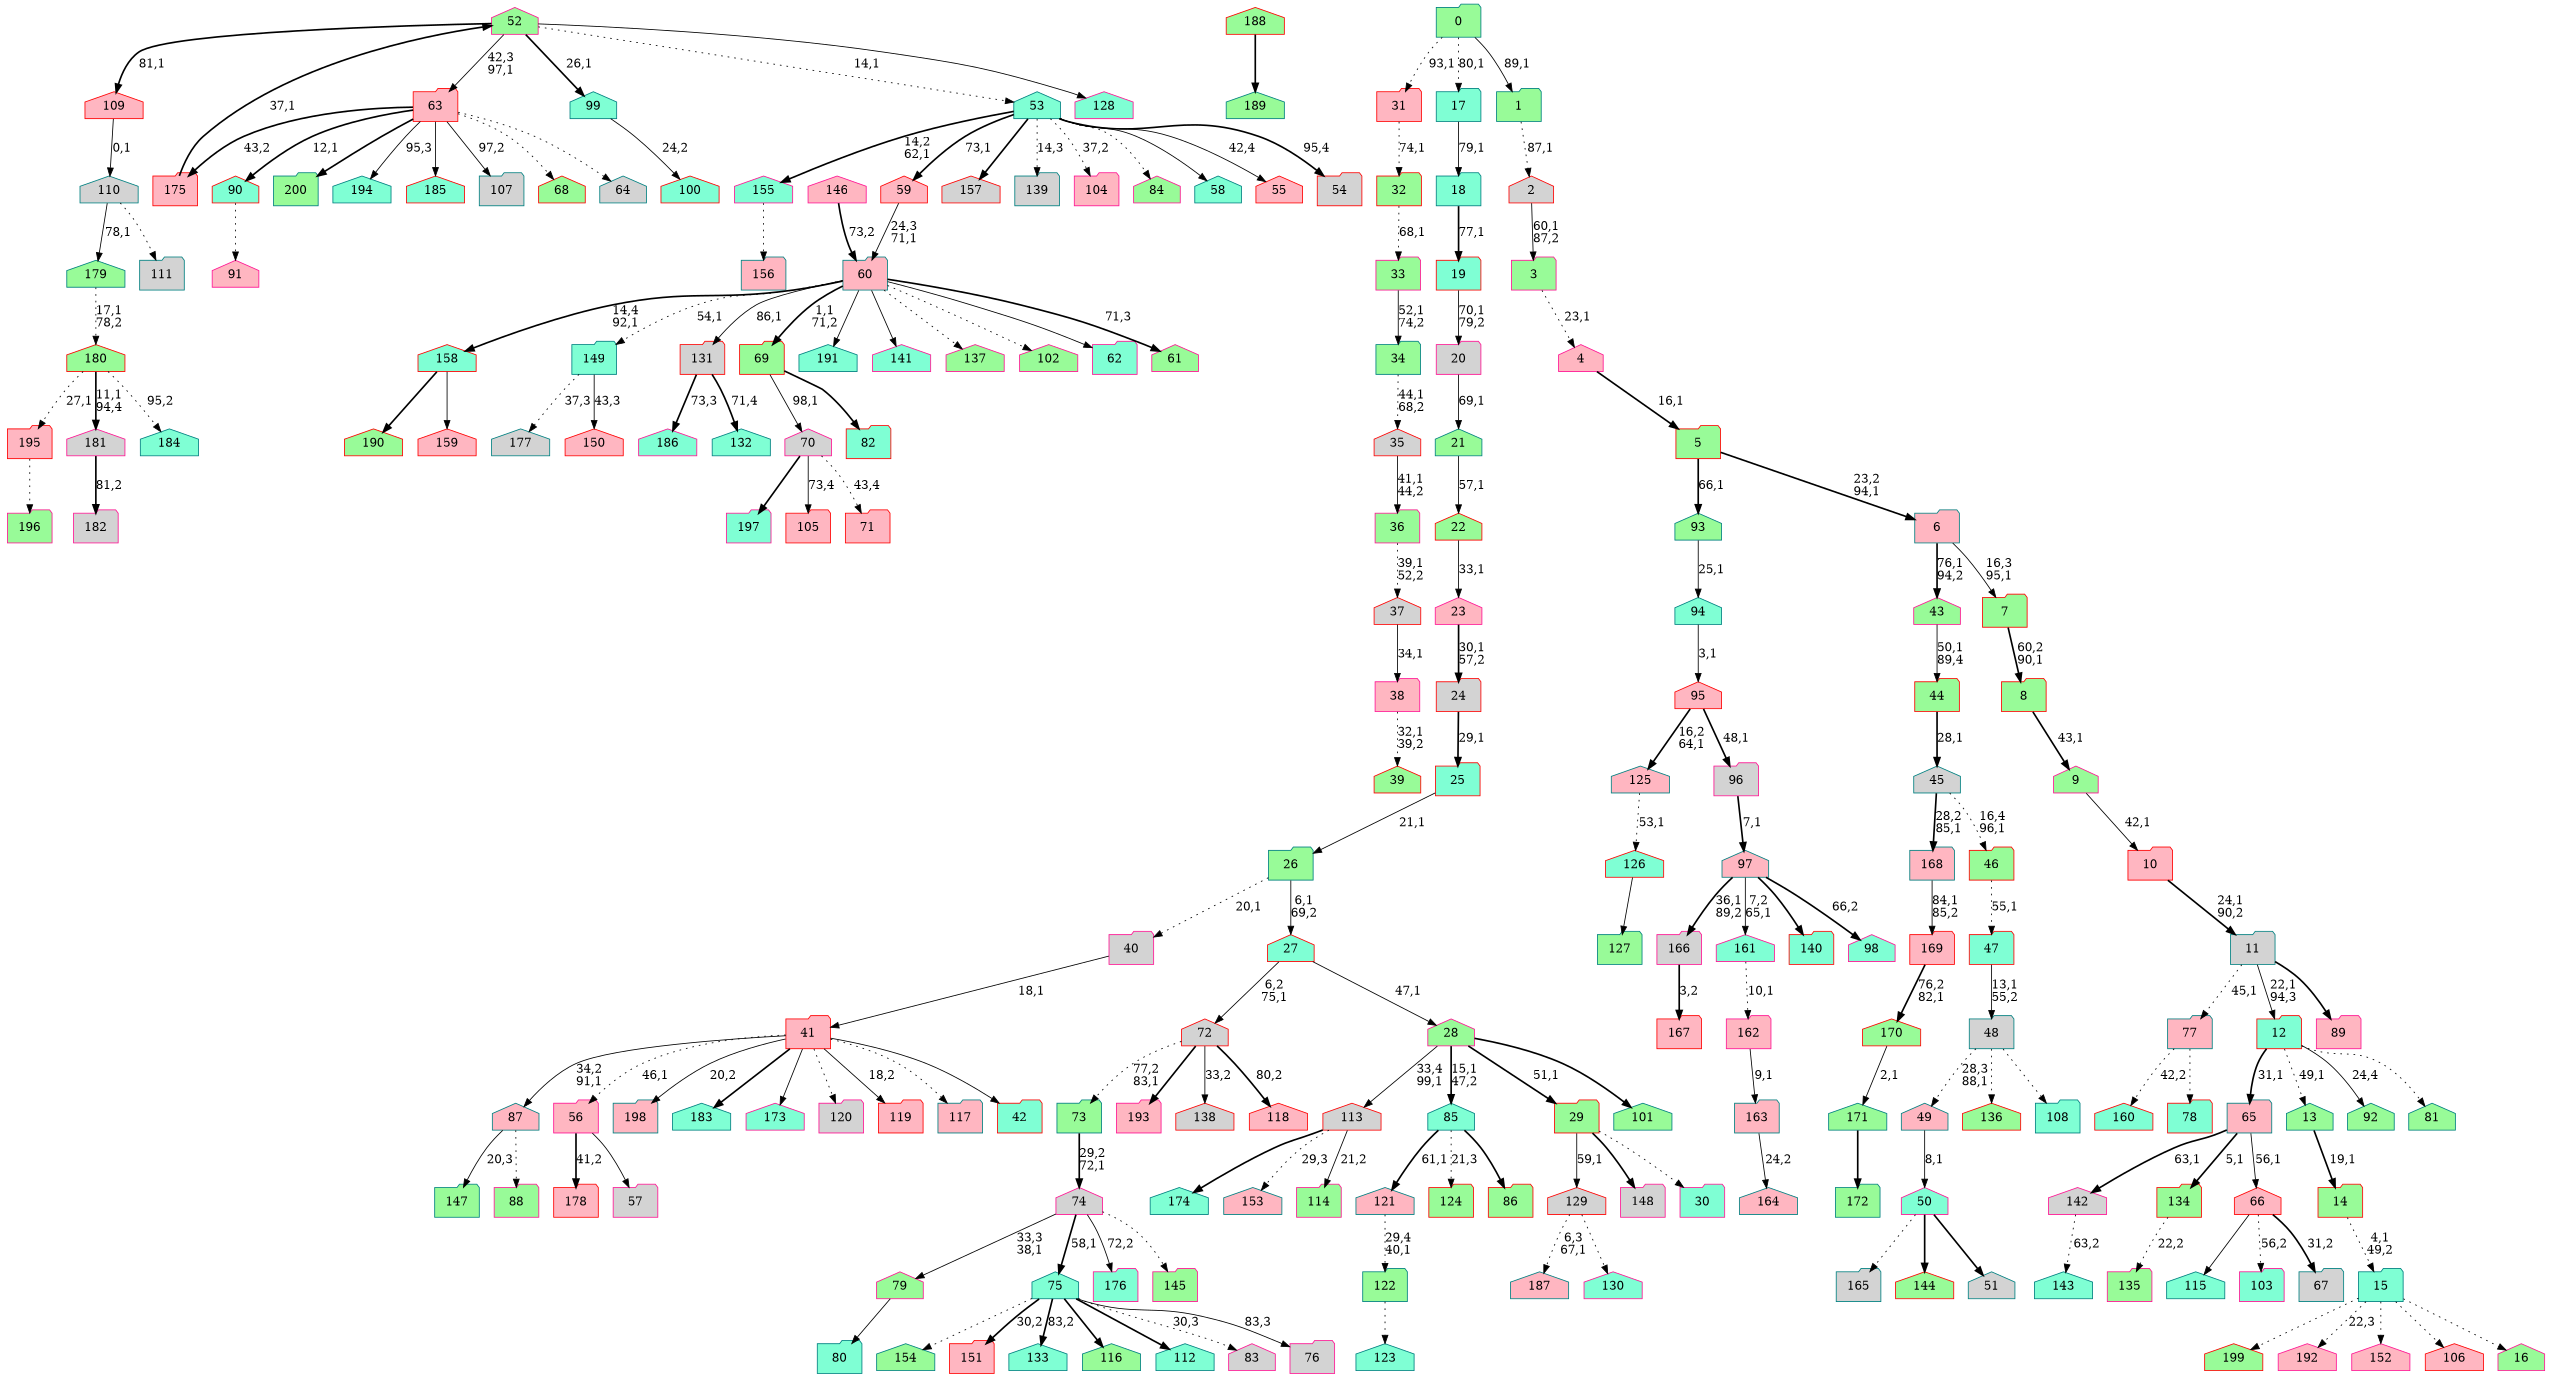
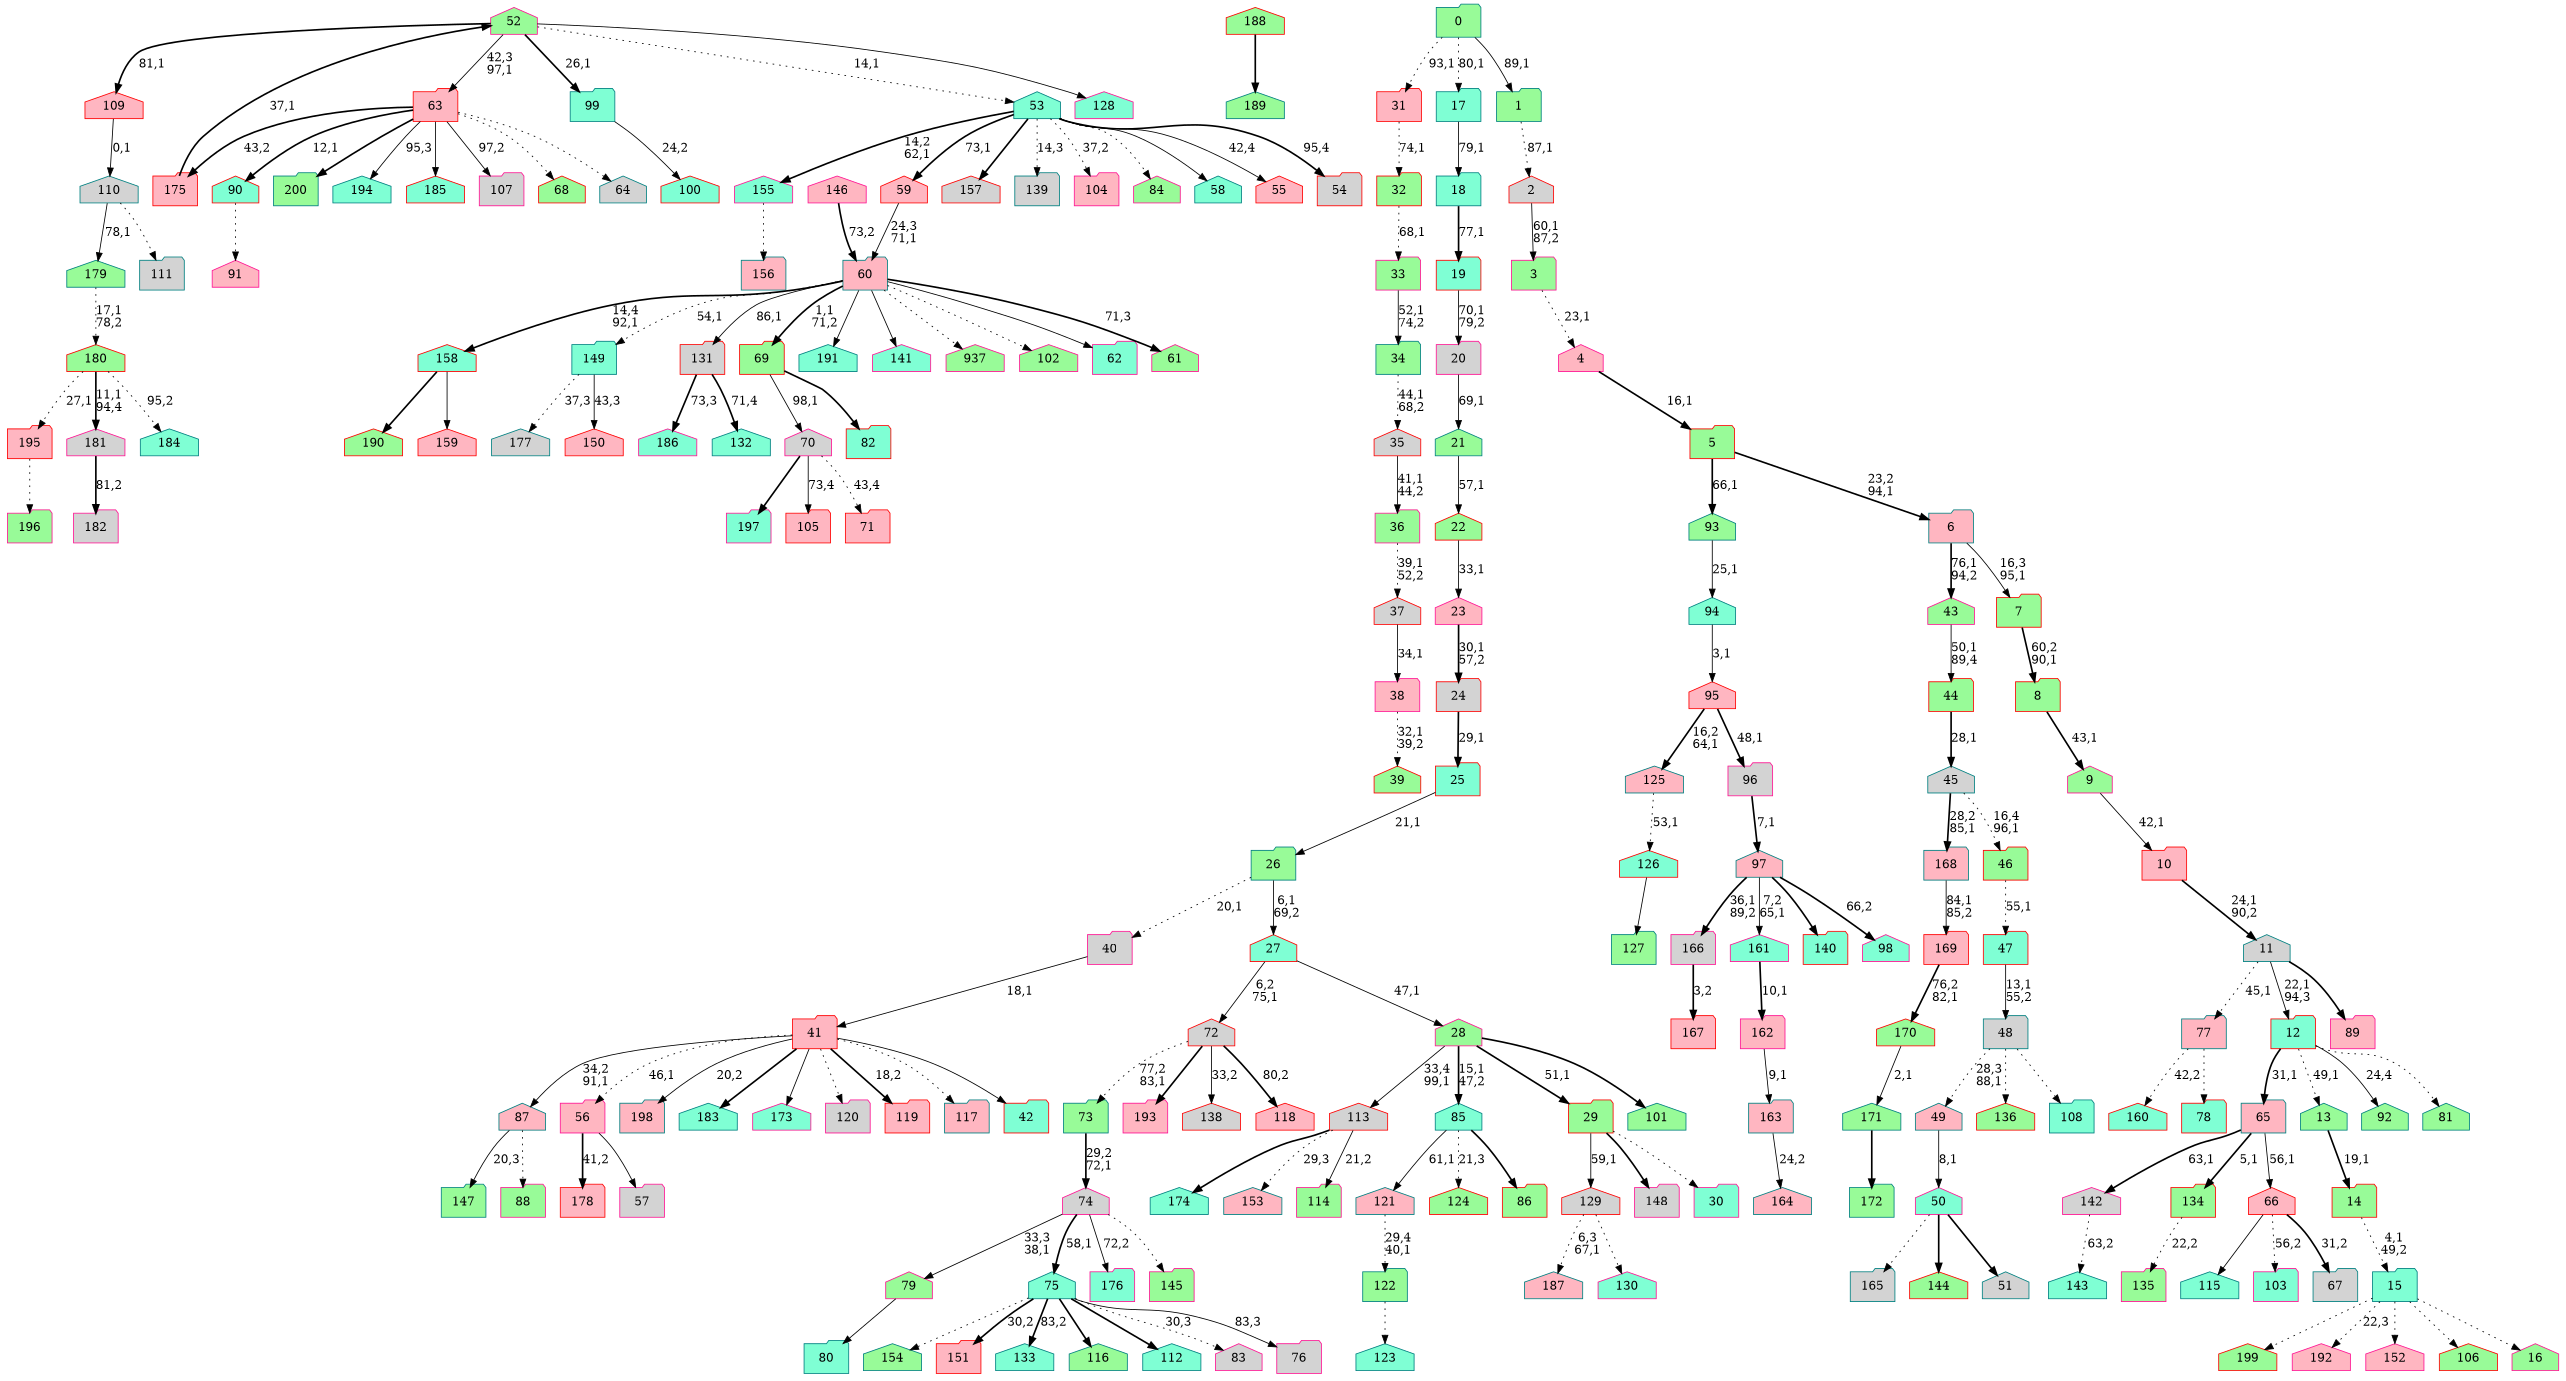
(593, 107) -> (593, 107)
(502, 191) -> (502, 191)
(975, 359) -> (975, 359)
(2253, 950) -> (2267, 950)
(1747, 986) -> (1761, 986)
(851, 1073) -> (858, 1073)
(1416, 1155) -> (1422, 1156)
(1451, 1202) -> (1459, 1202)
(2454, 1359) -> (2468, 1359)
